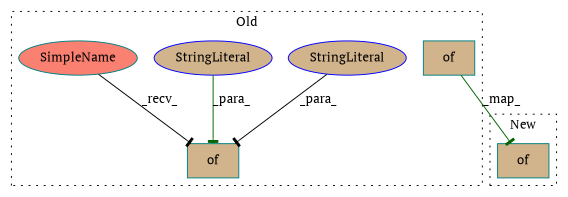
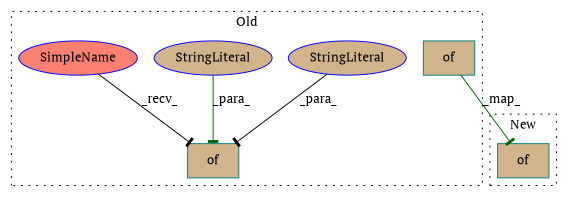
(78, 58) -> (78, 58)
